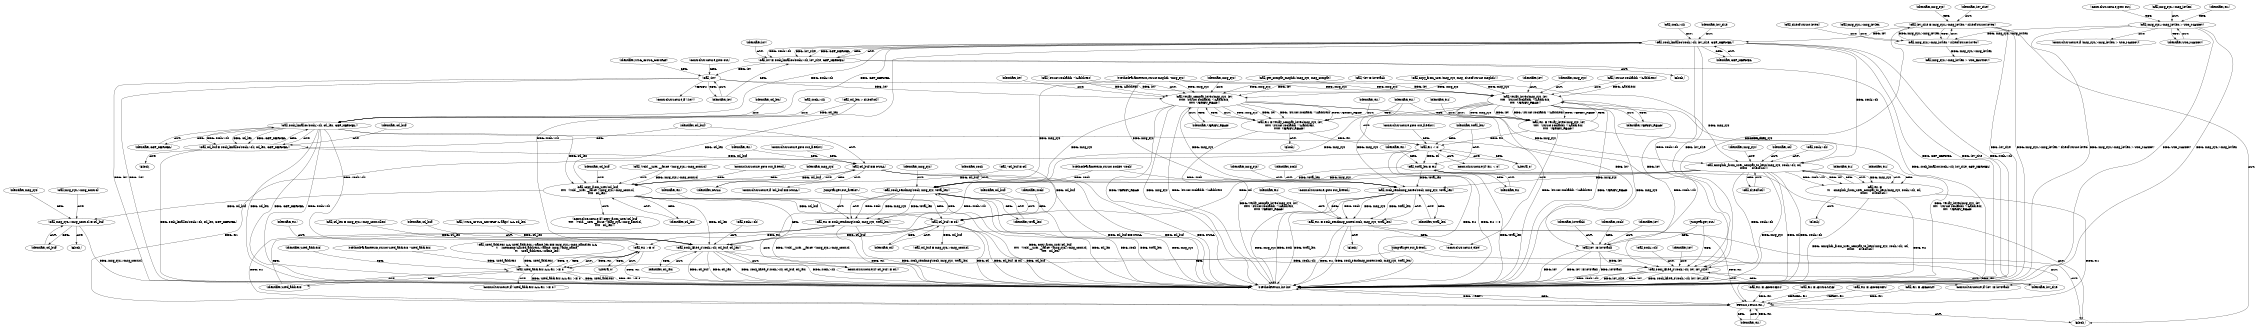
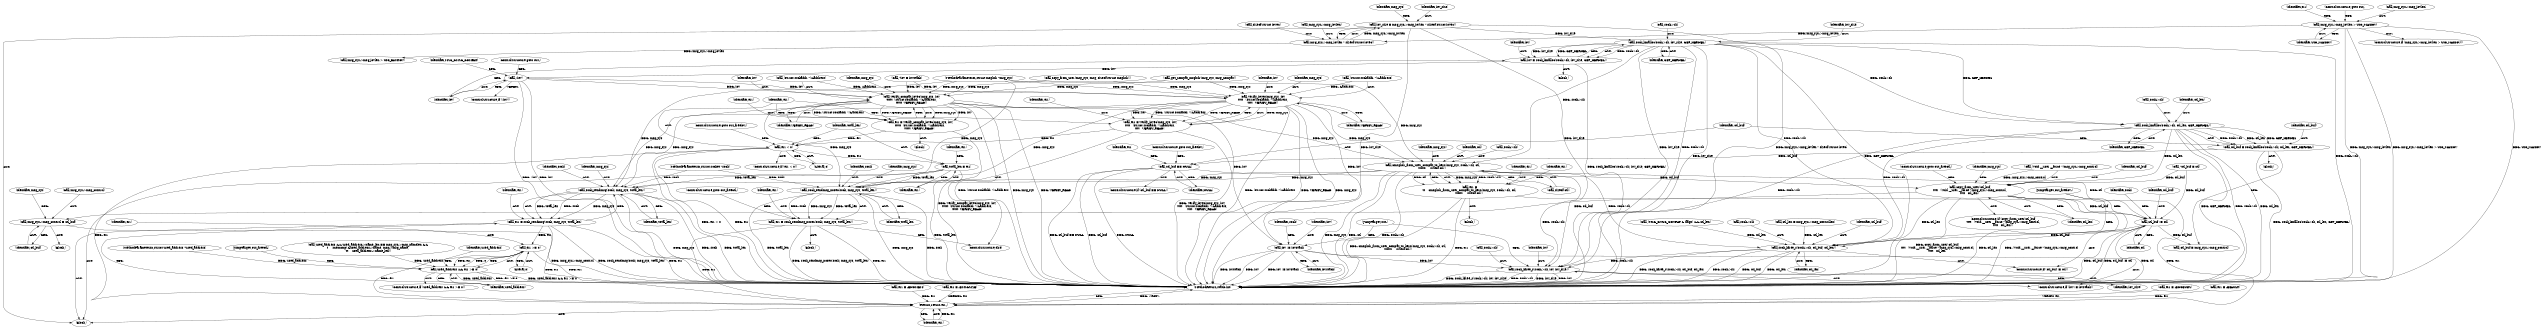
(1879, 34) -> (1565, 34)
(861, 100) -> none
(290, 137) -> (2234, 189)
(1433, 156) -> (855, 156)
none -> (1298, 260)
(1895, 264) -> (561, 301)
(1274, 288) -> (1213, 288)
